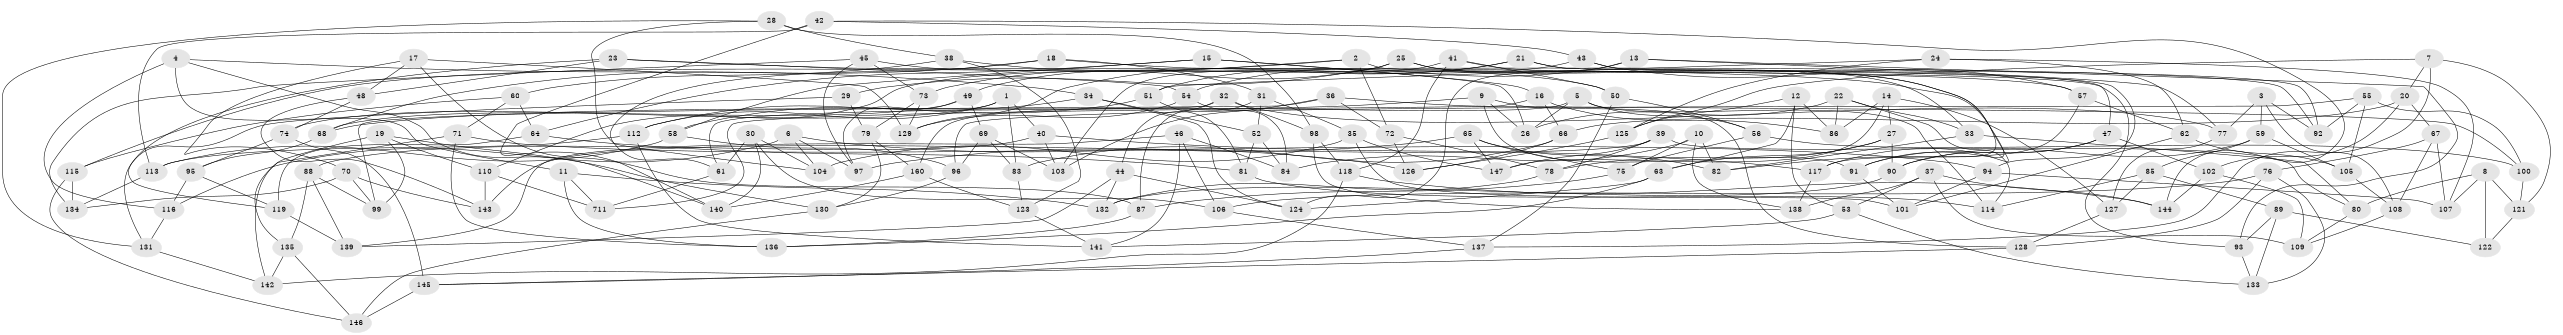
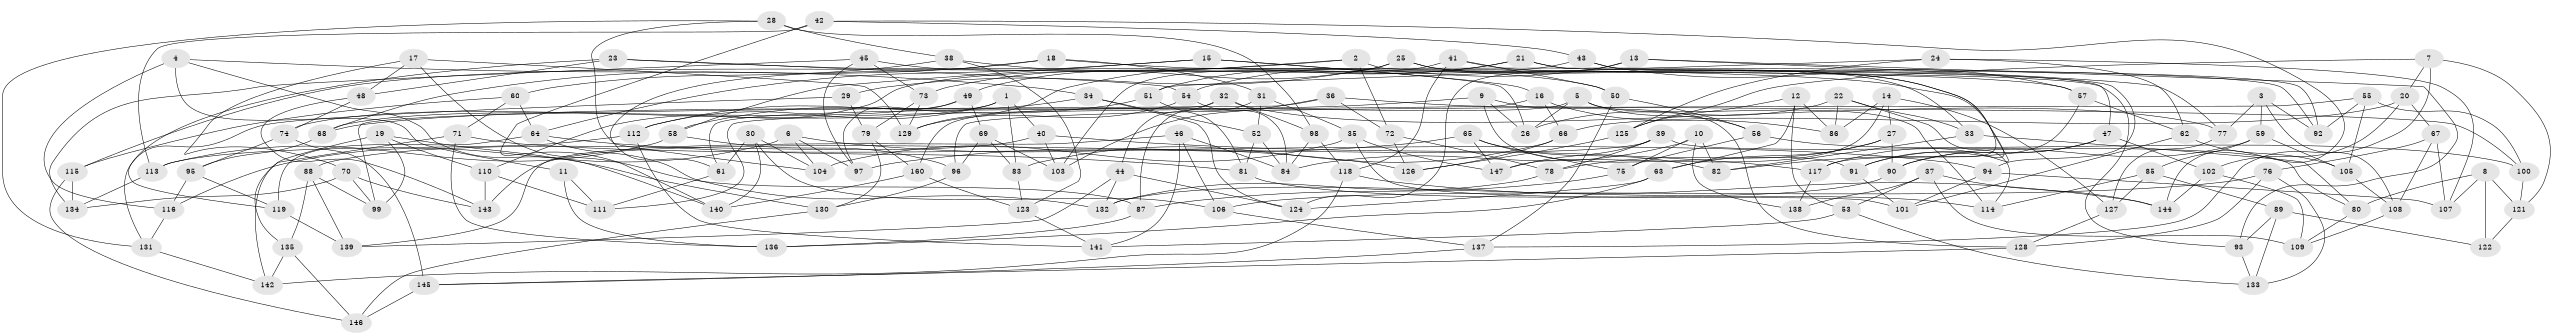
(923, 191) -> (814, 198)
(1556, 207) -> (1300, 153)
(600, 210) -> (600, 210)
